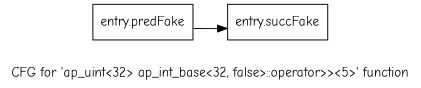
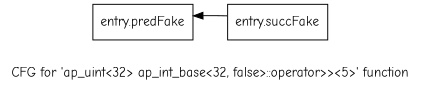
(205, 29) -> (215, 16)
